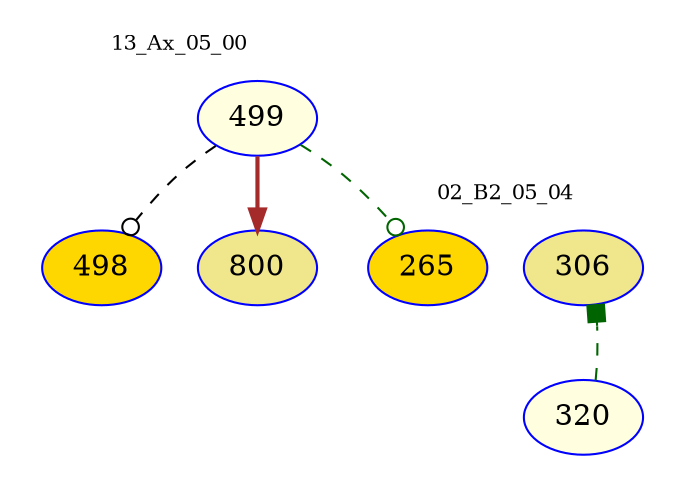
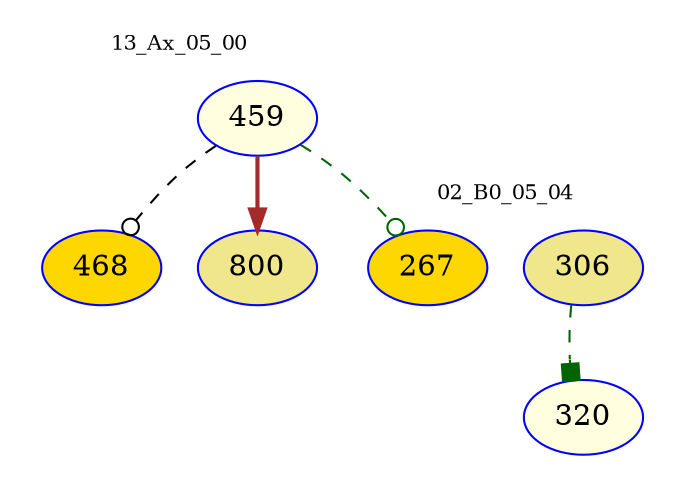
(257, 118) -> (257, 118)
(506, 194) -> (506, 194)
(102, 268) -> (102, 268)
(428, 268) -> (428, 268)
(597, 353) -> (570, 332)
